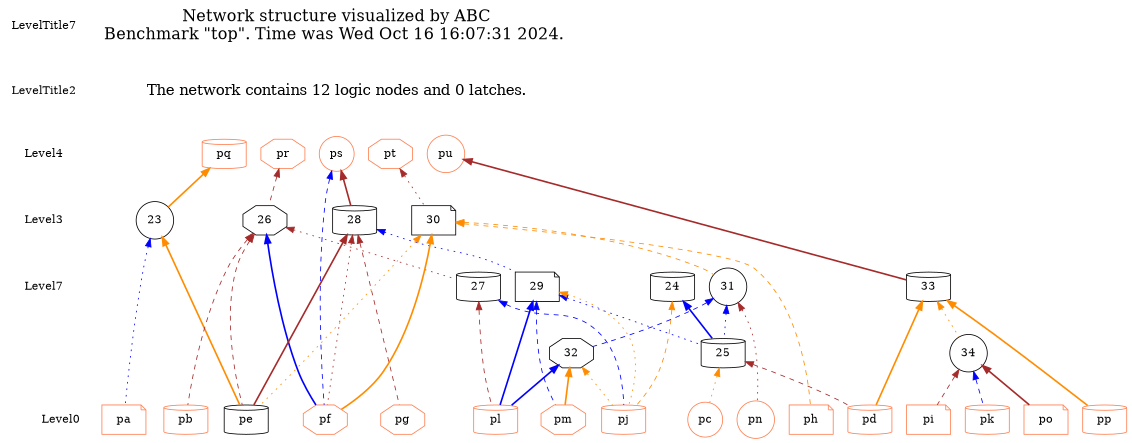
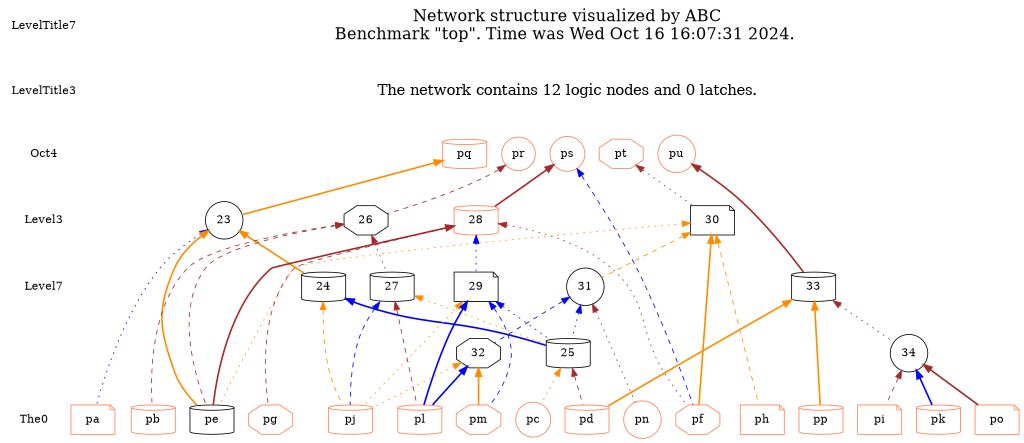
(44, 91) -> (44, 91)
(44, 154) -> (44, 154)
(283, 154) -> (519, 154)
(355, 220) -> (476, 220)
none -> (275, 254)
none -> (484, 321)
(950, 323) -> (867, 324)
(284, 327) -> none
(980, 392) -> (926, 391)
(61, 420) -> (34, 420)
